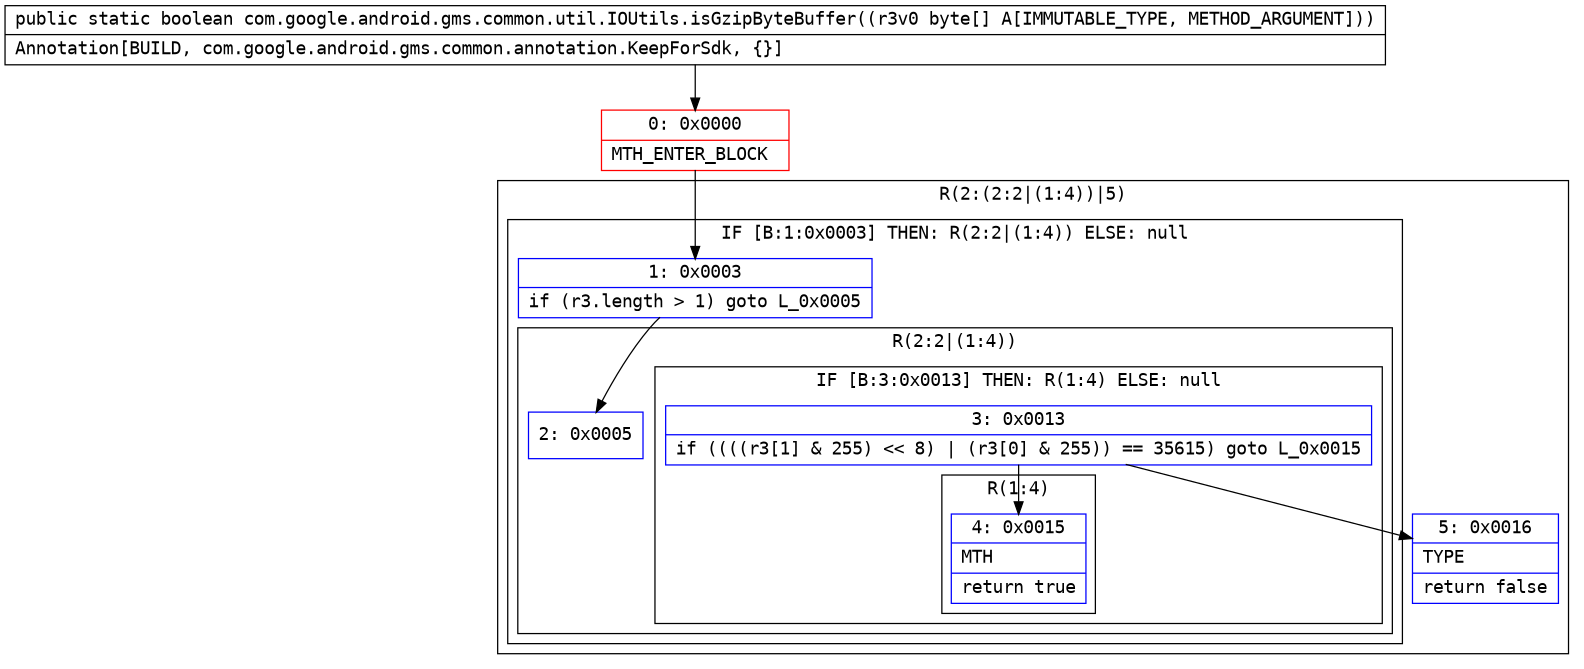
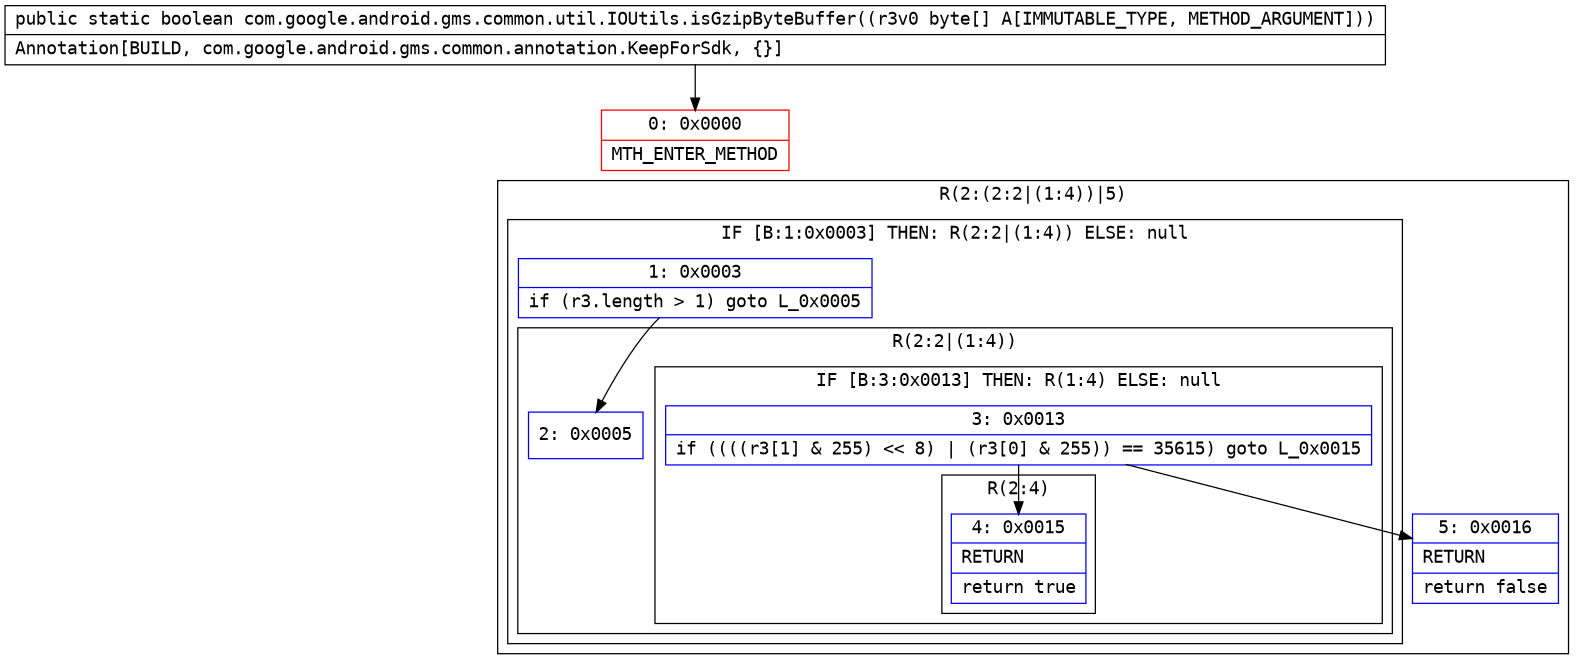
(690, 155) -> (695, 155)
(695, 208) -> none
(1019, 489) -> (1019, 489)
(977, 557) -> (993, 557)
(1444, 557) -> (1454, 557)
